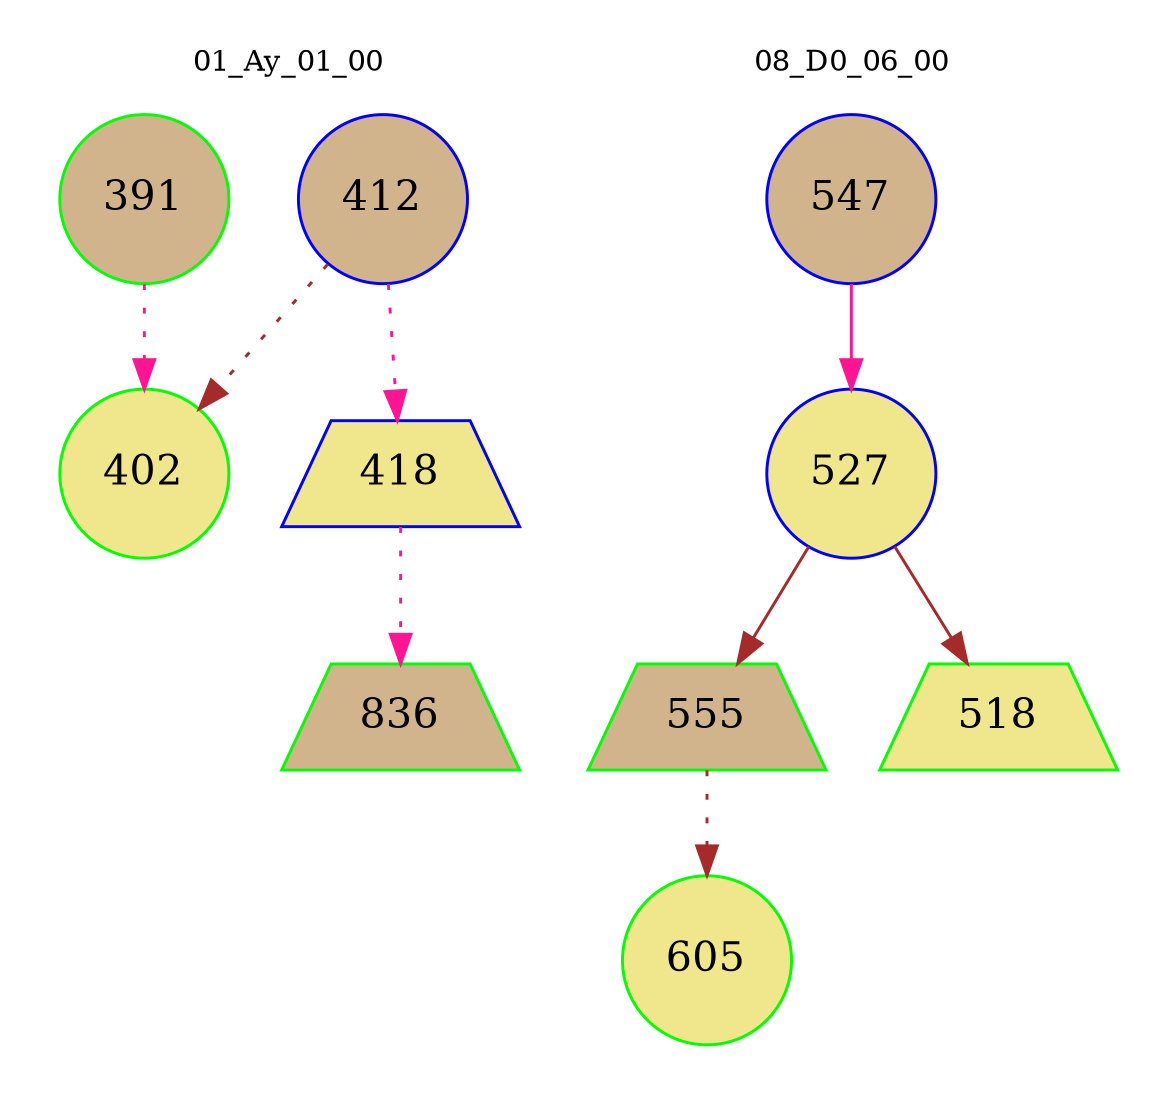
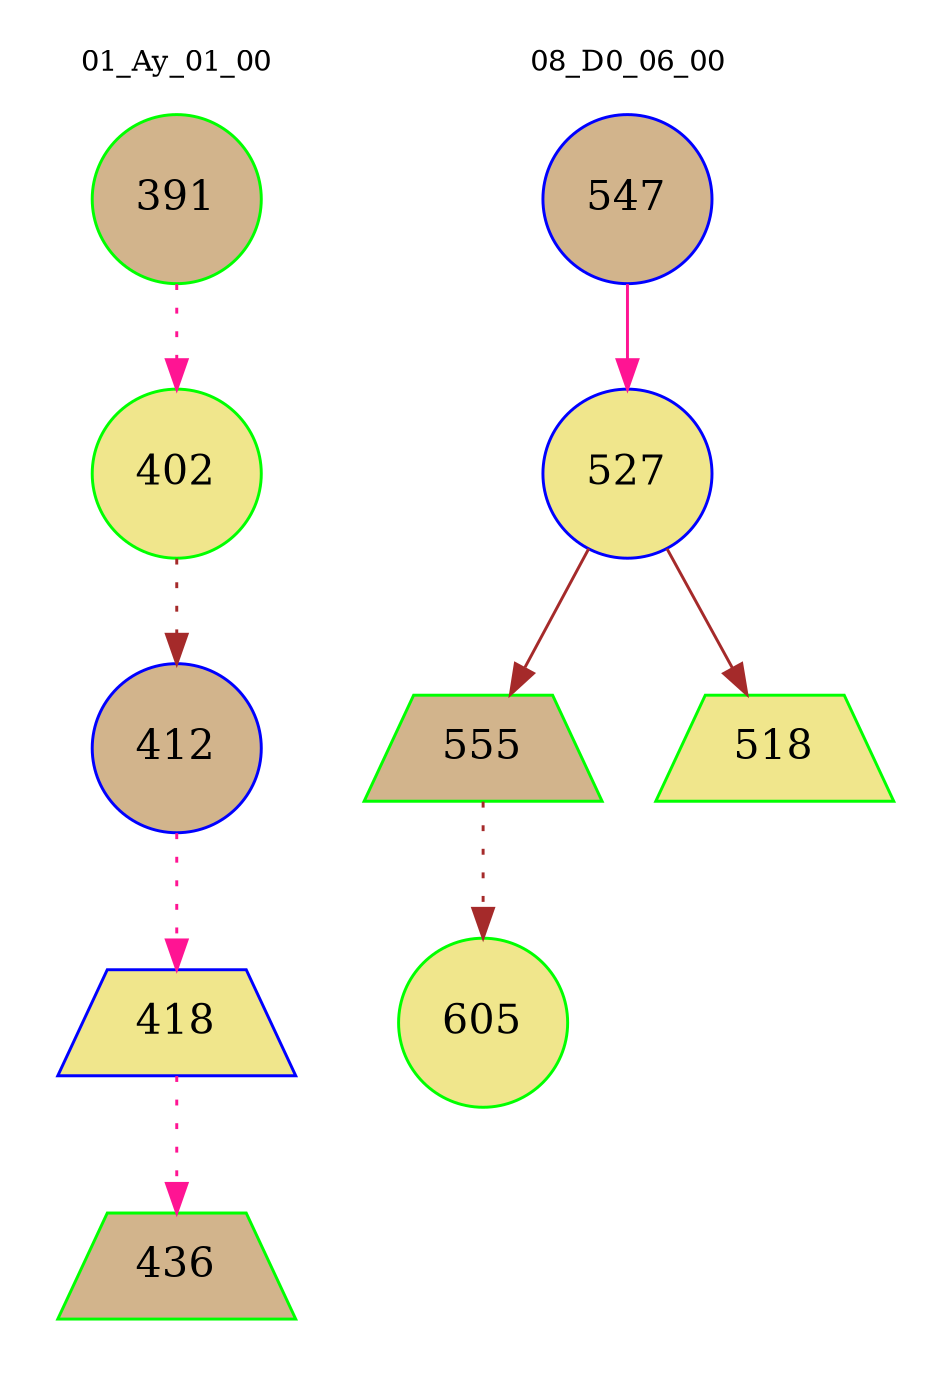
(273, 325) -> (177, 596)
(401, 717) -> (177, 1266)
